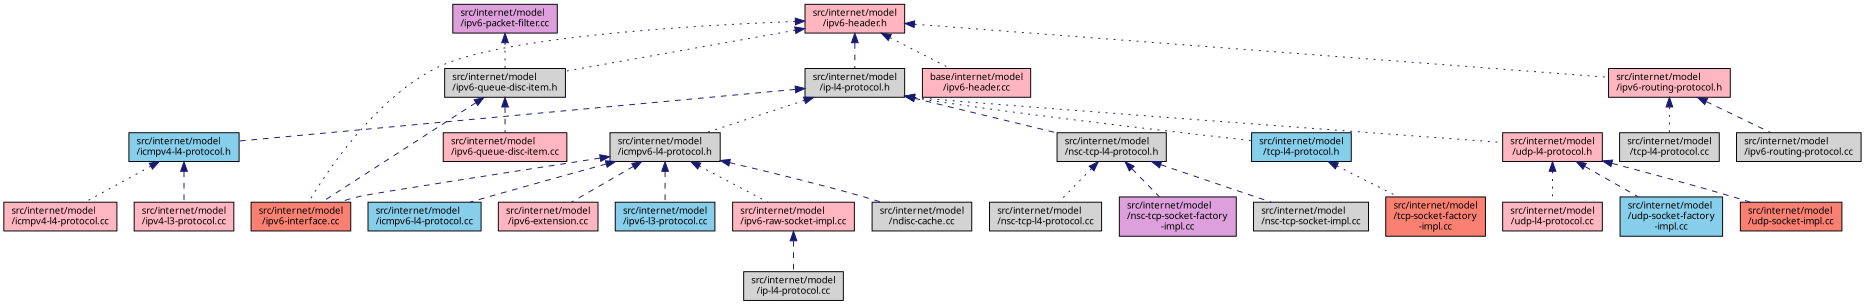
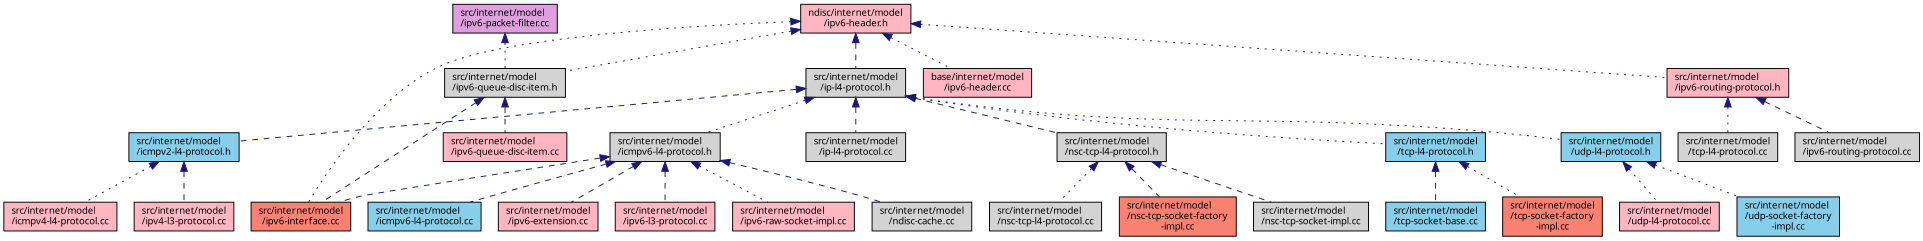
(855, 19) -> (856, 19)
(184, 147) -> (184, 147)
(1552, 147) -> (1611, 147)
(1612, 182) -> (1697, 181)
(665, 217) -> (665, 217)
(1178, 217) -> (1178, 217)
none -> (1436, 217)
(1791, 217) -> none
(794, 256) -> (856, 120)
